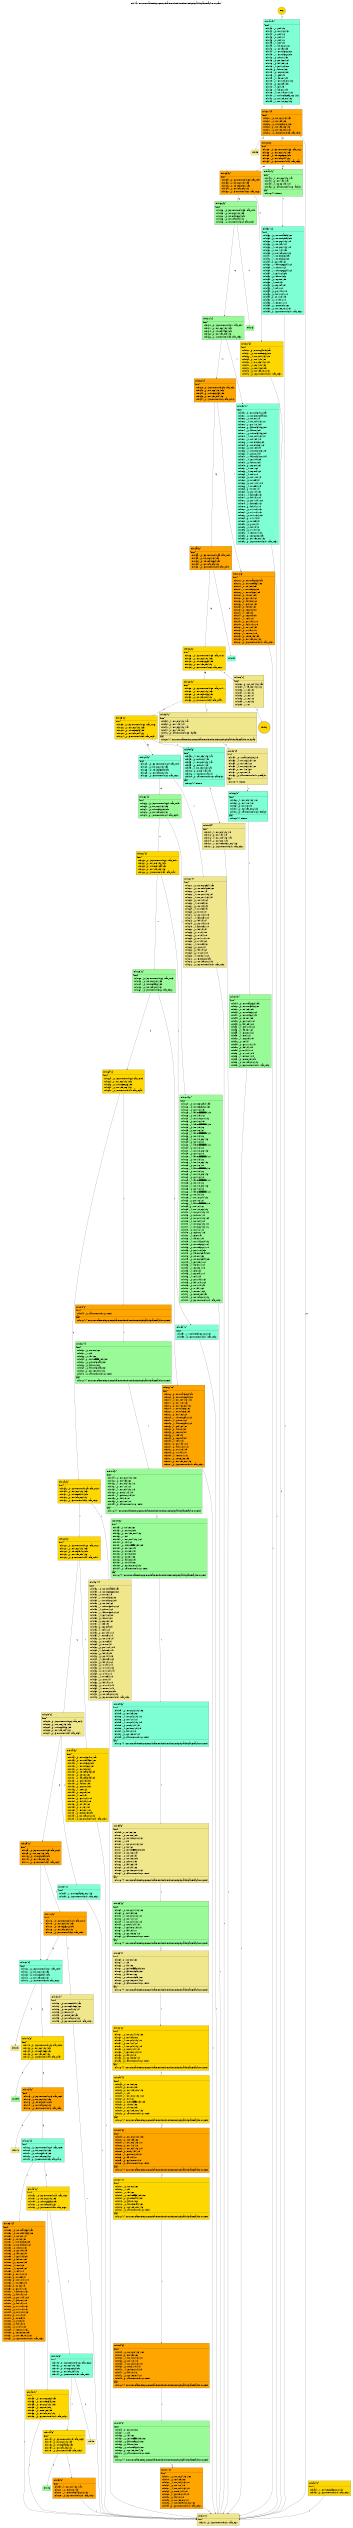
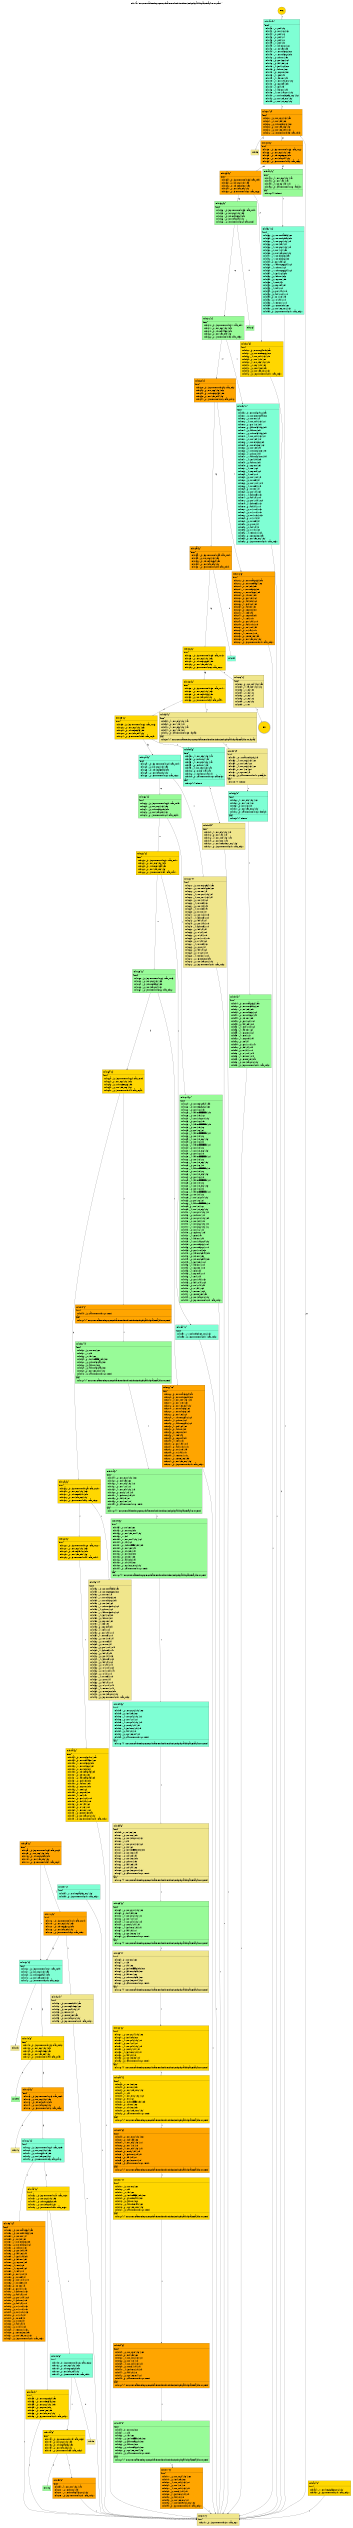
(264, 727) -> (264, 727)
(63, 1724) -> none
